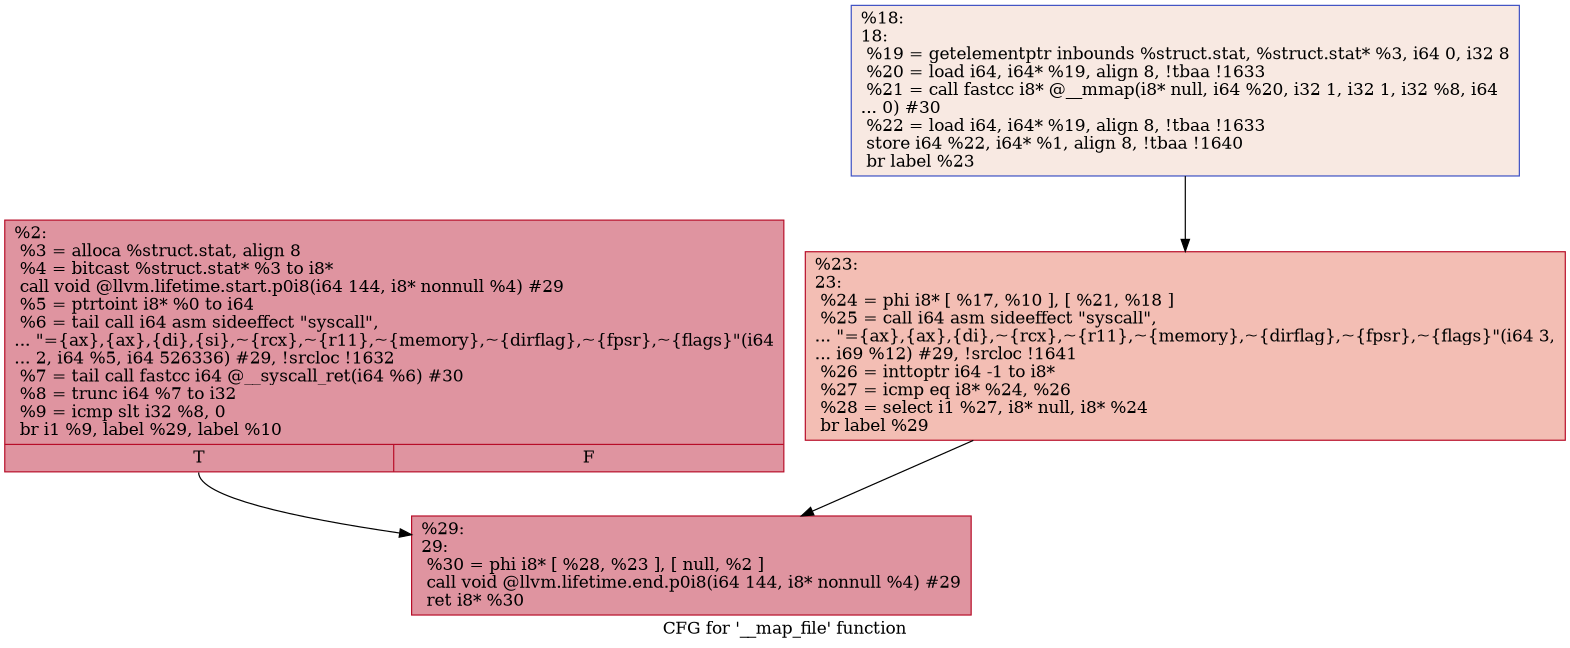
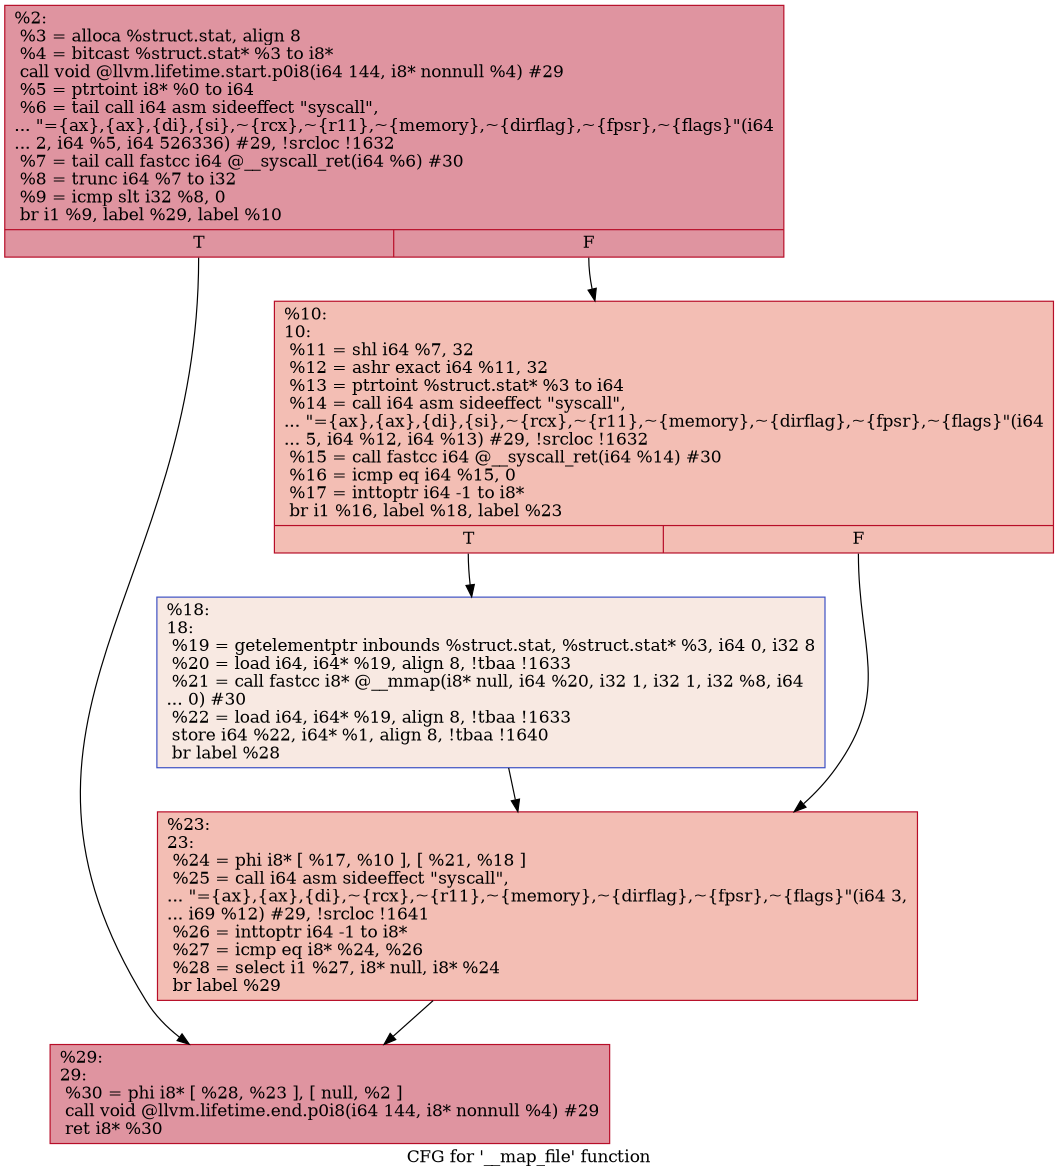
(918, 162) -> (224, 753)
none -> (664, 427)
